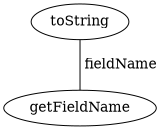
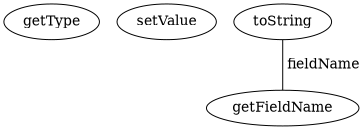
none -> (52, 22)
none -> (167, 22)
